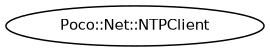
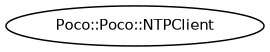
(135, 26) -> (135, 26)
